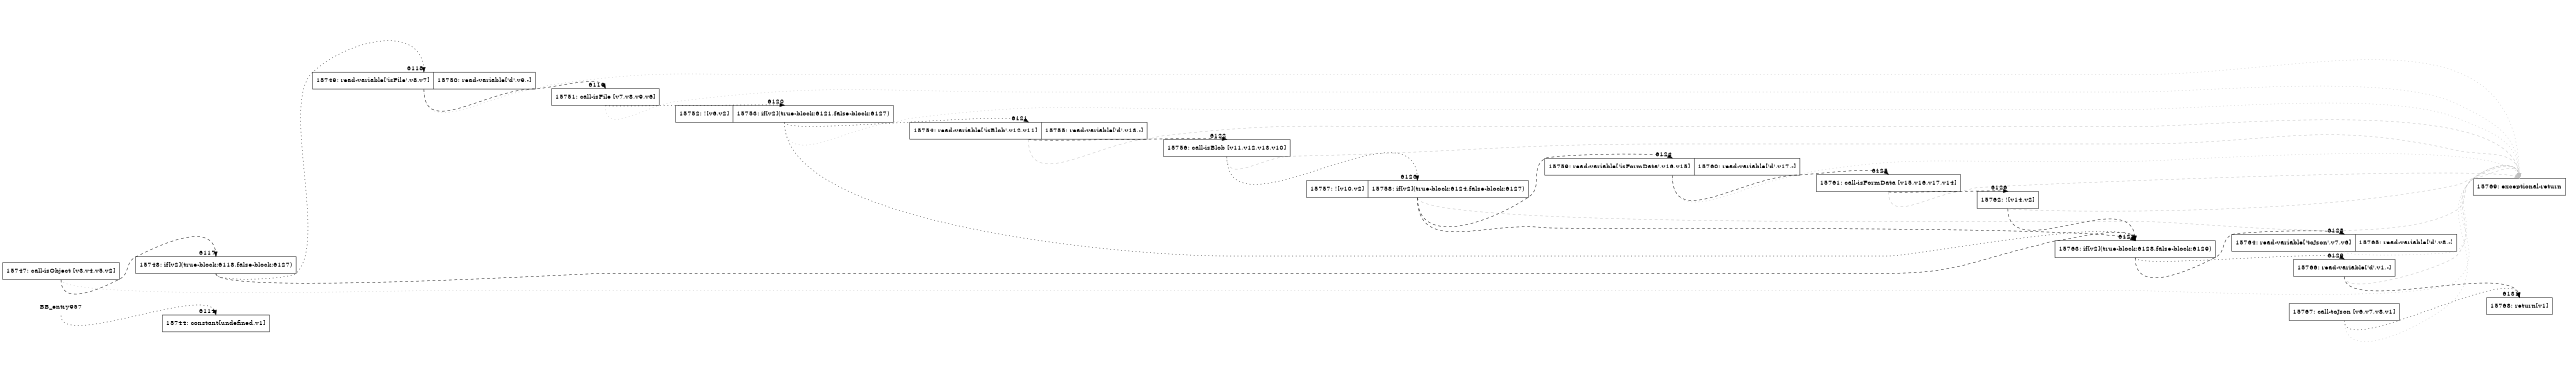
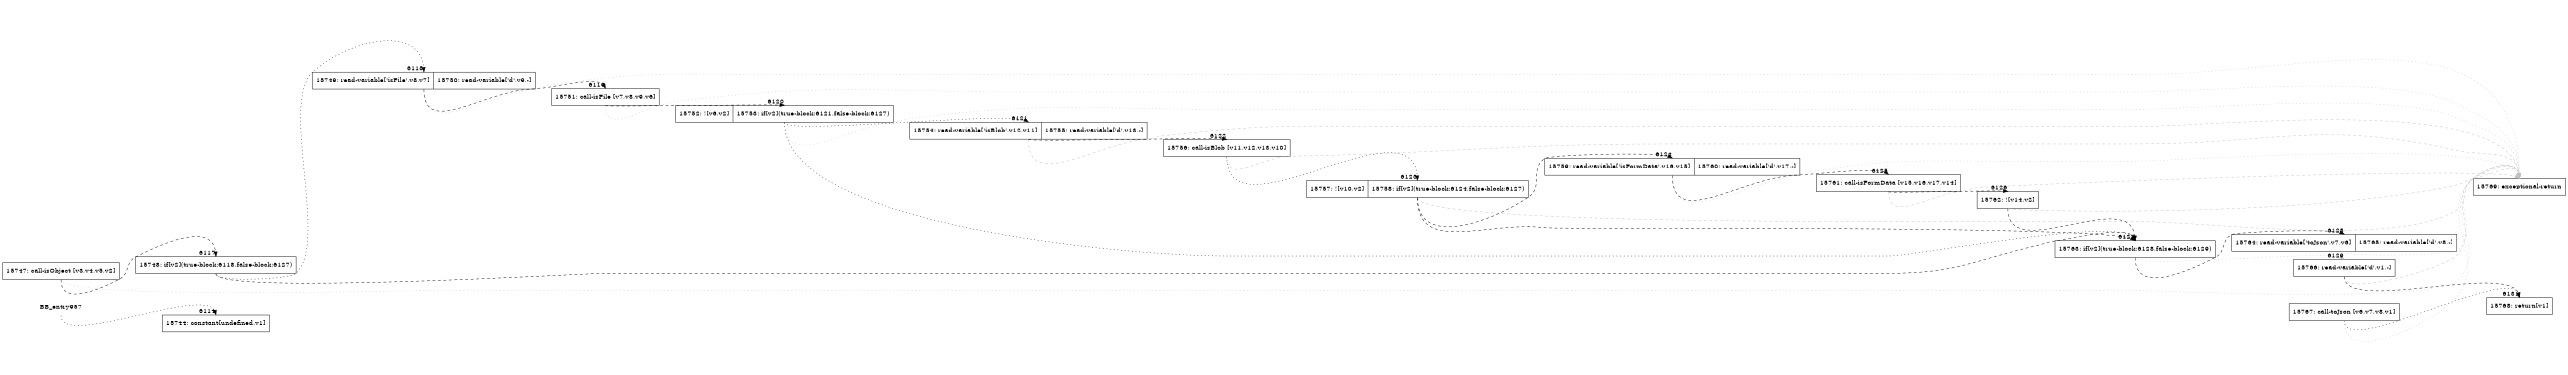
(693, 105) -> (693, 105)
(2238, 259) -> (2238, 259)
